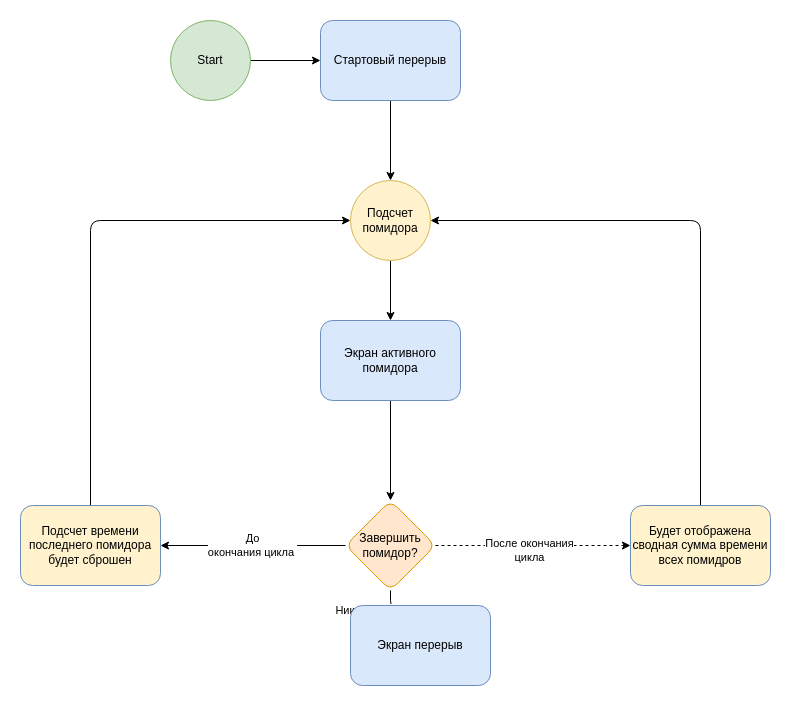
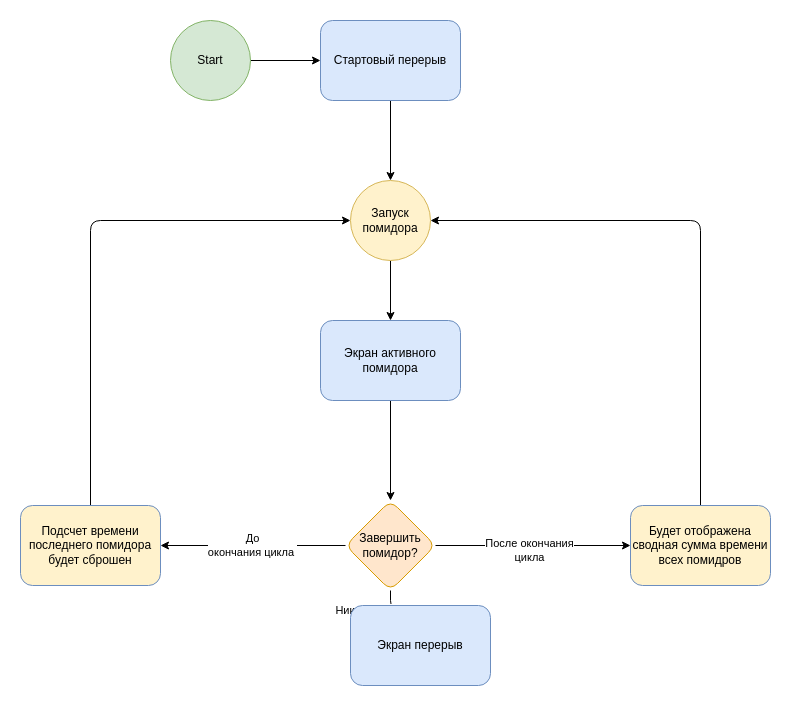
(391, 221) -> (391, 221)
(460, 546) -> (460, 546)
